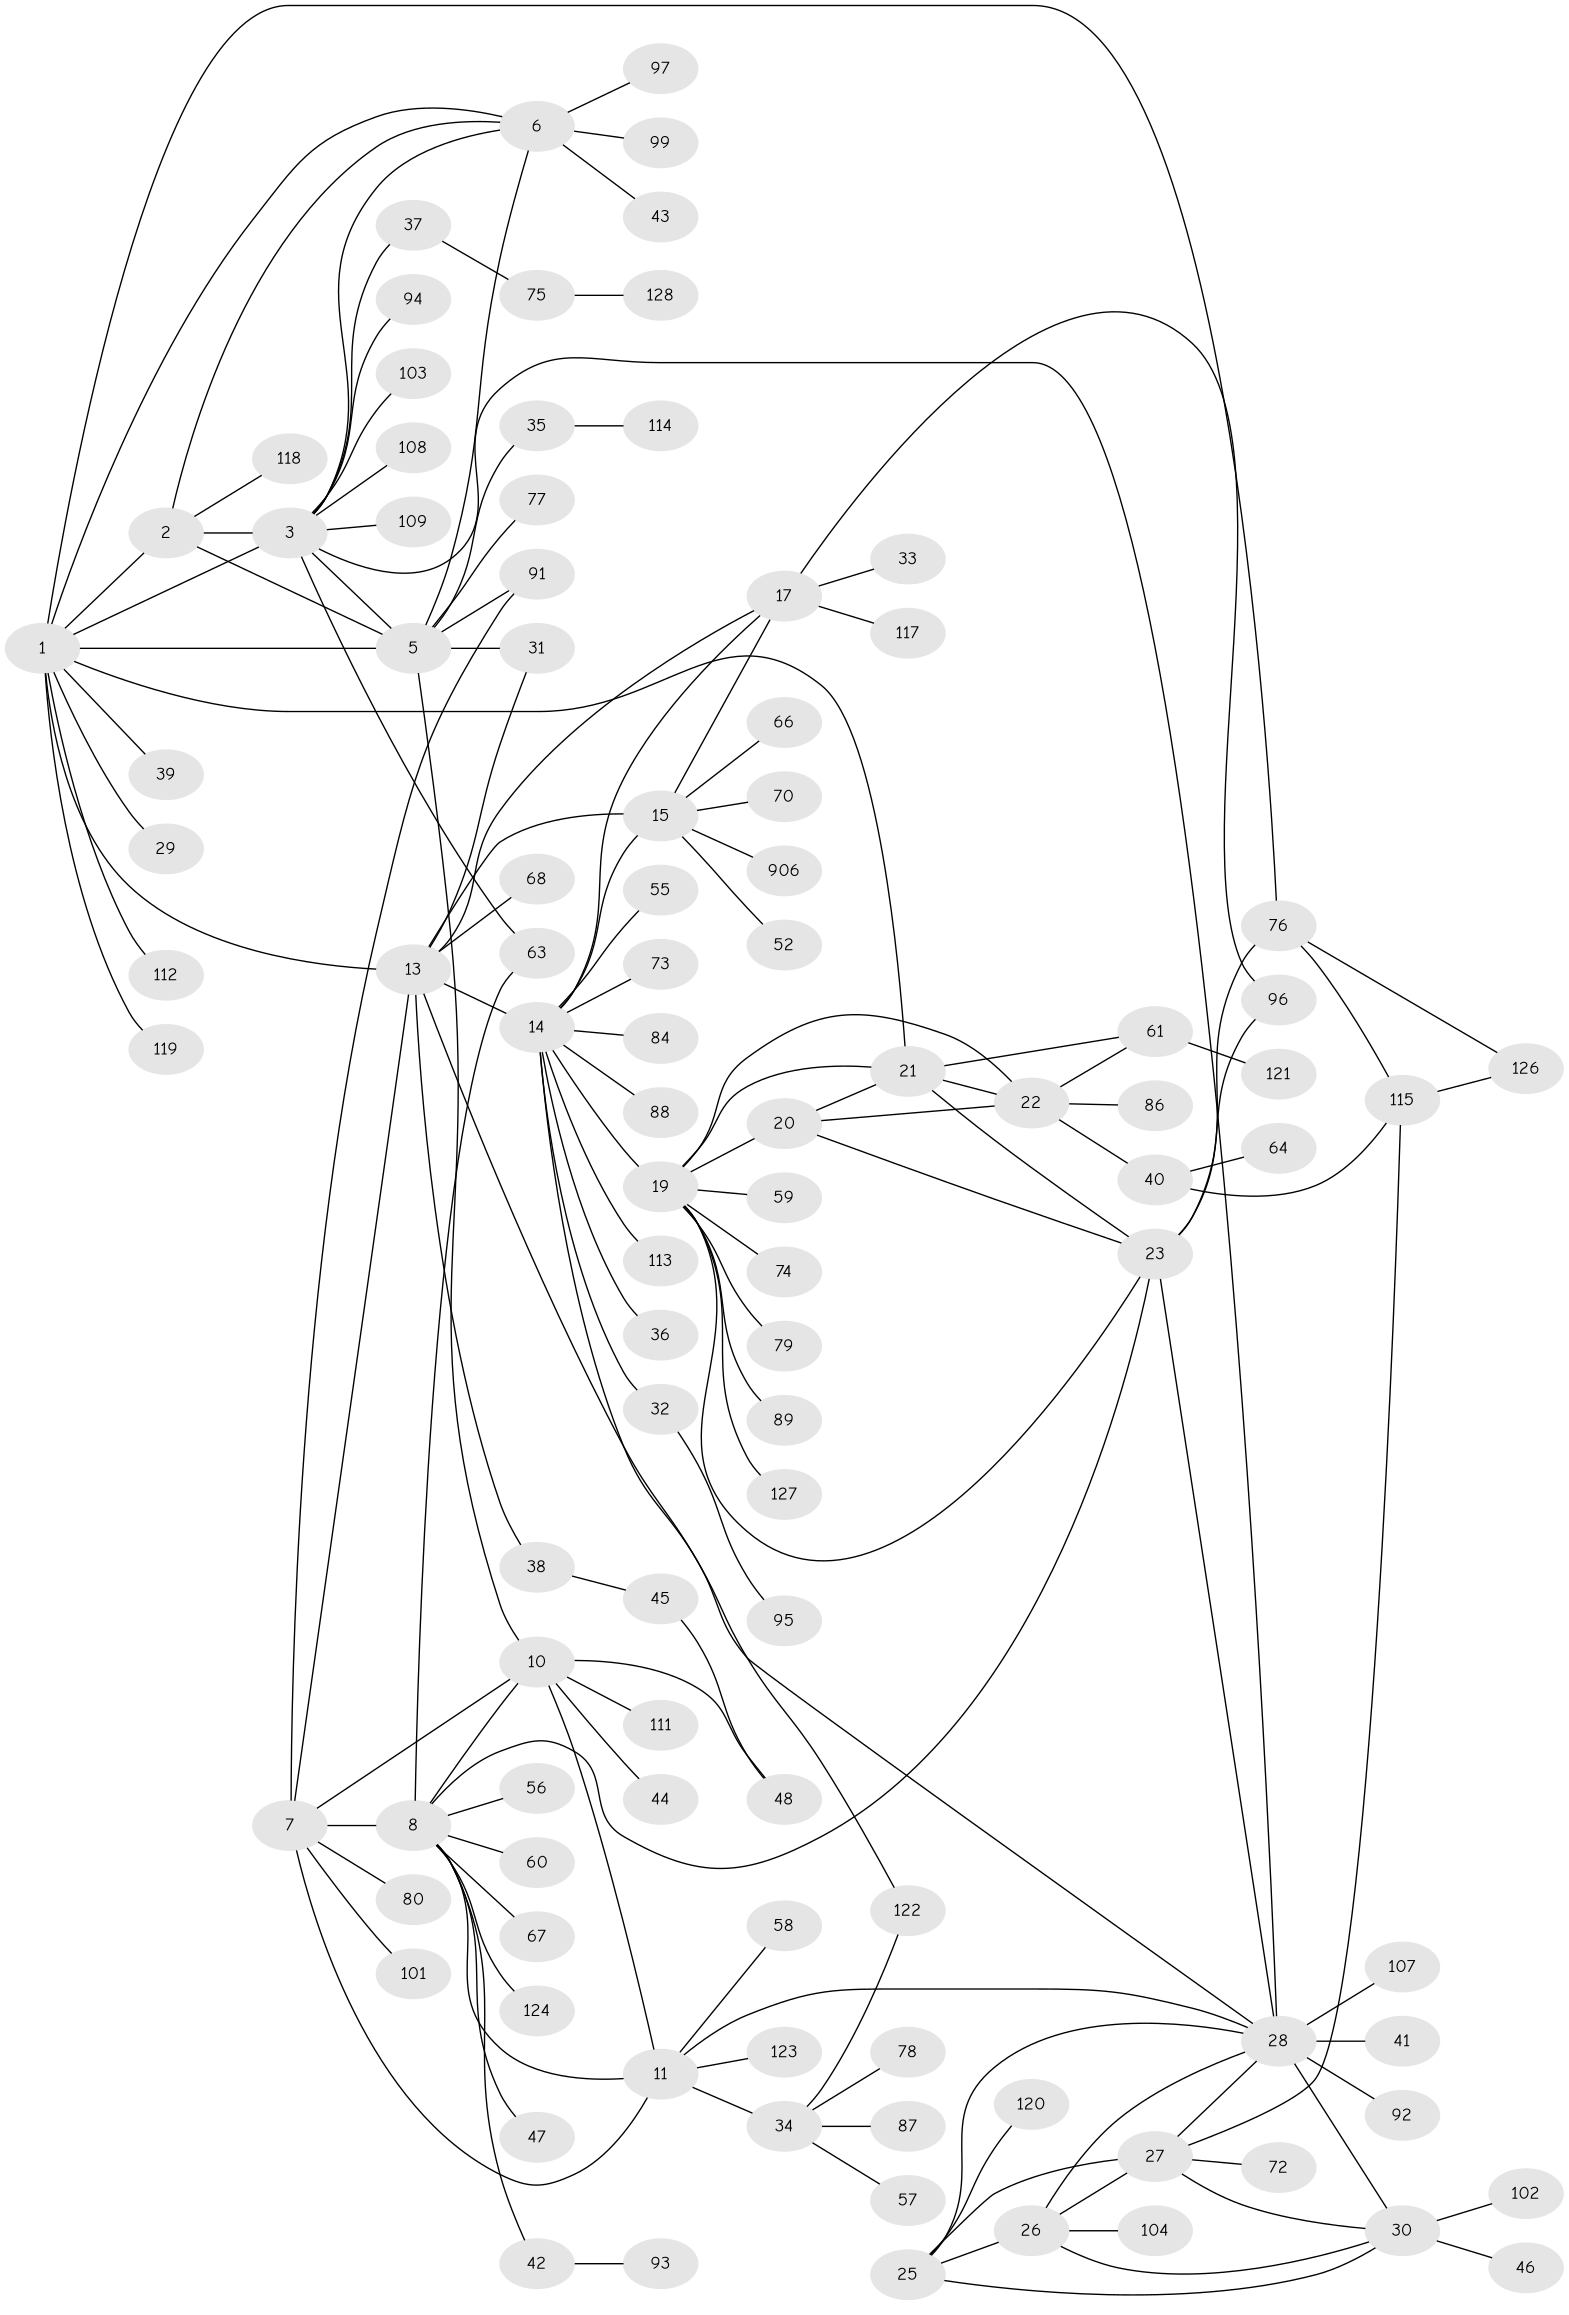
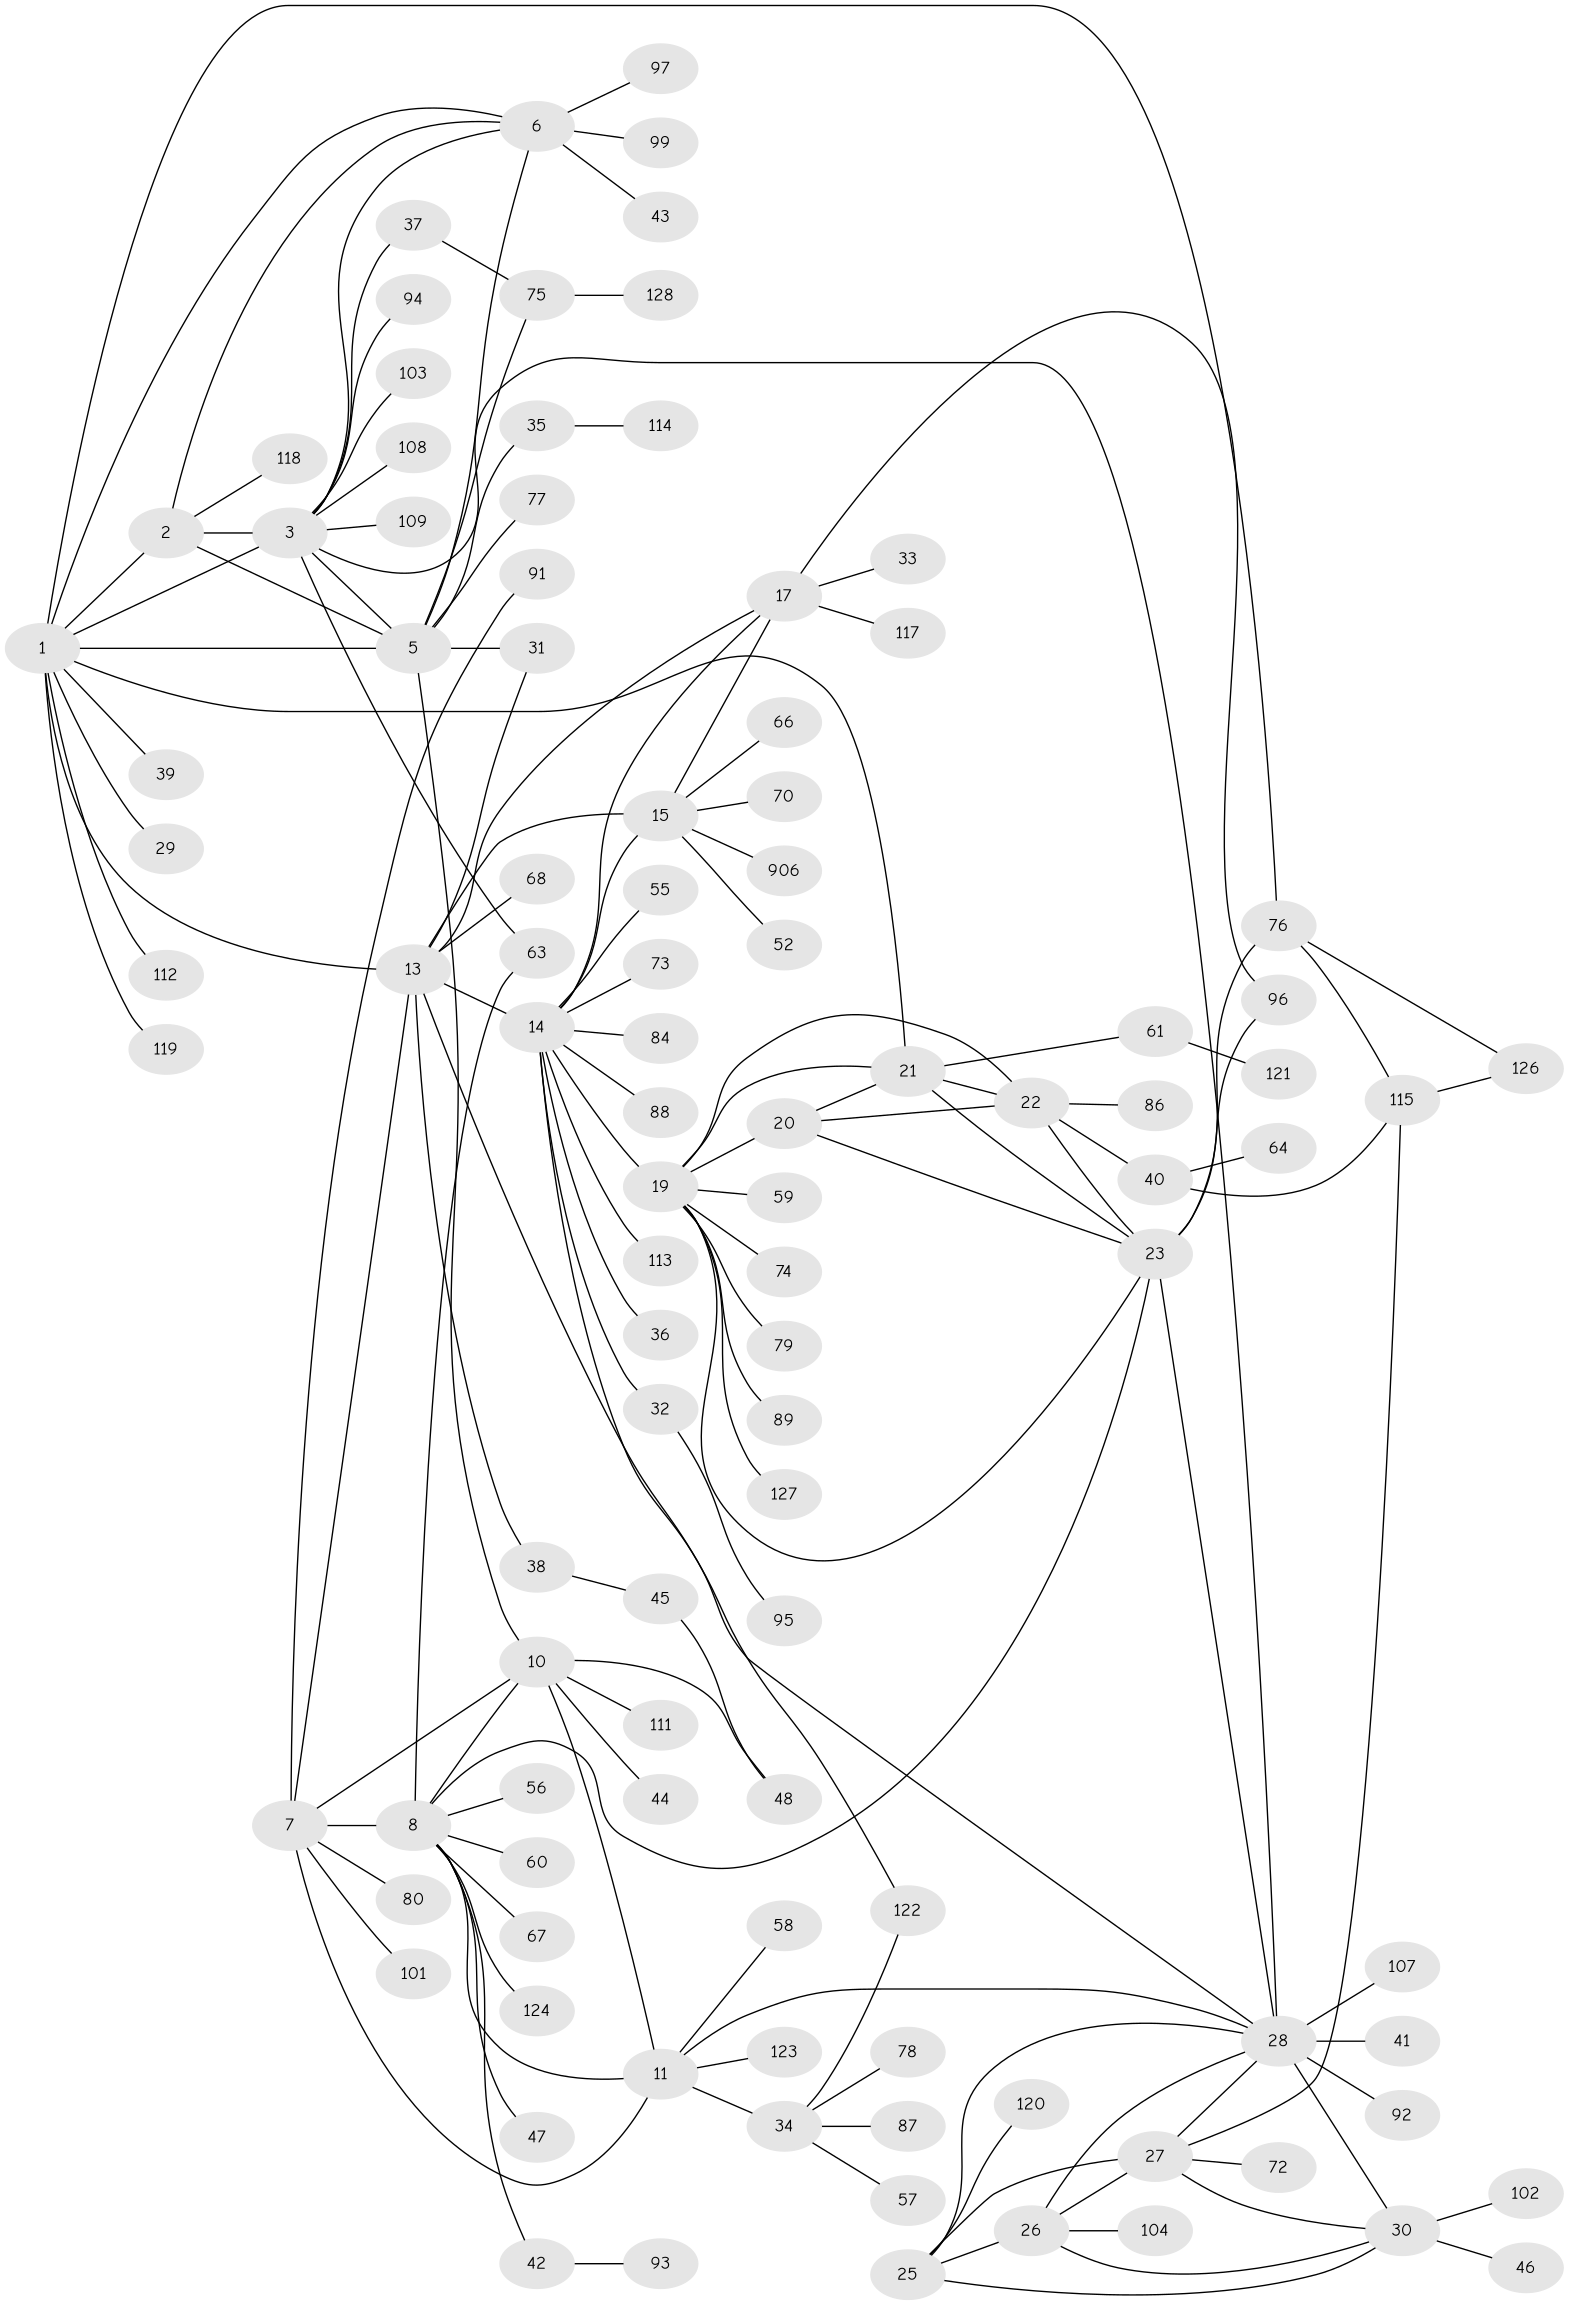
(475, 611) -> (484, 441)
(1093, 1067) -> (1089, 1181)
